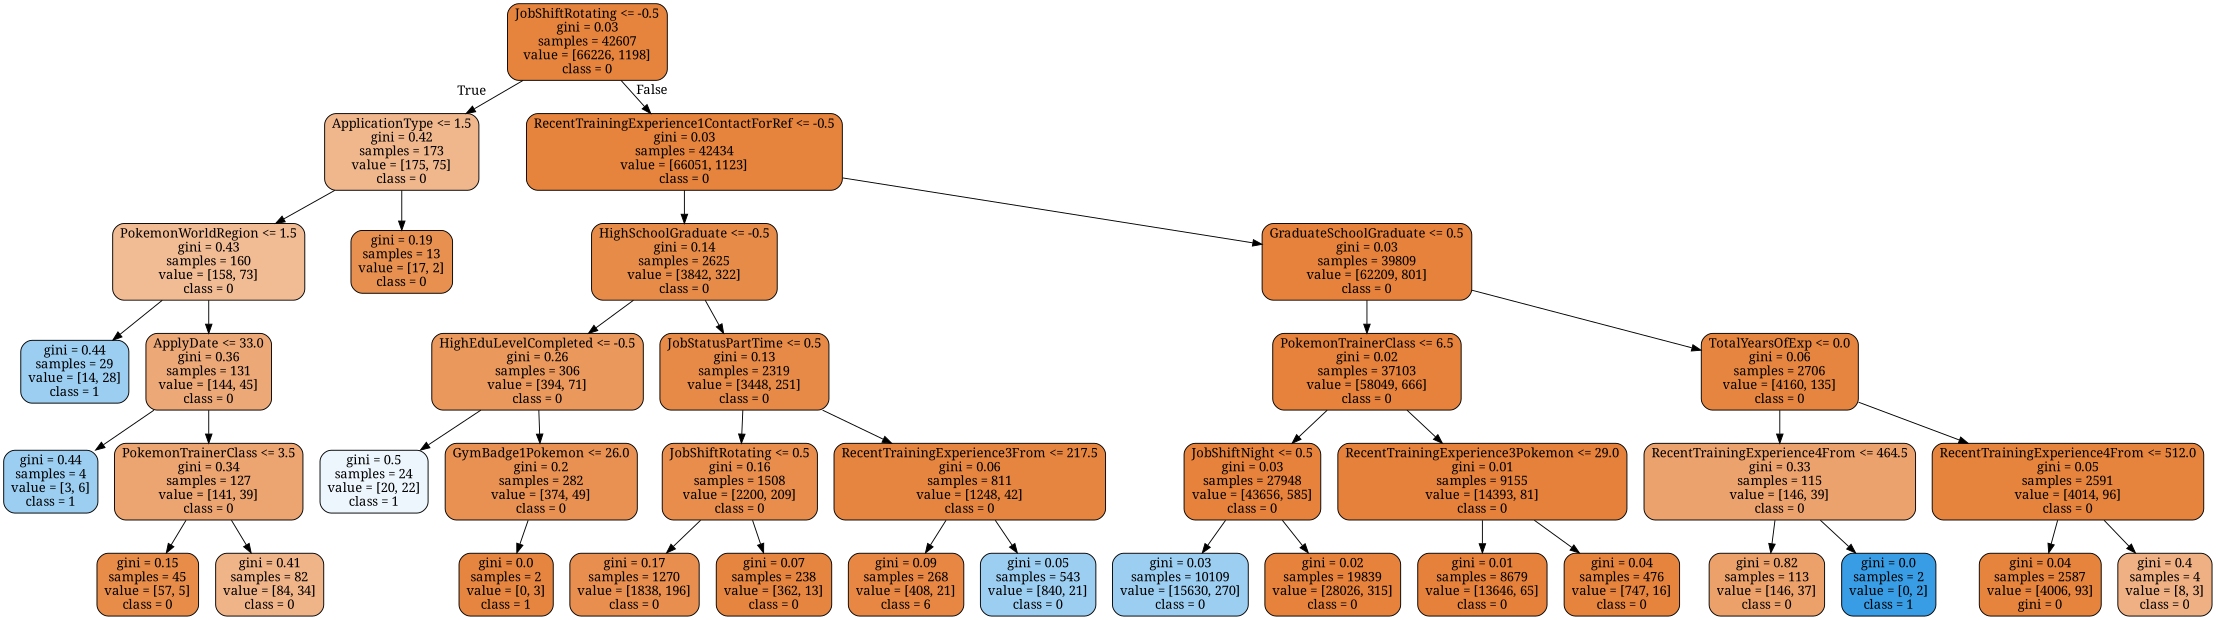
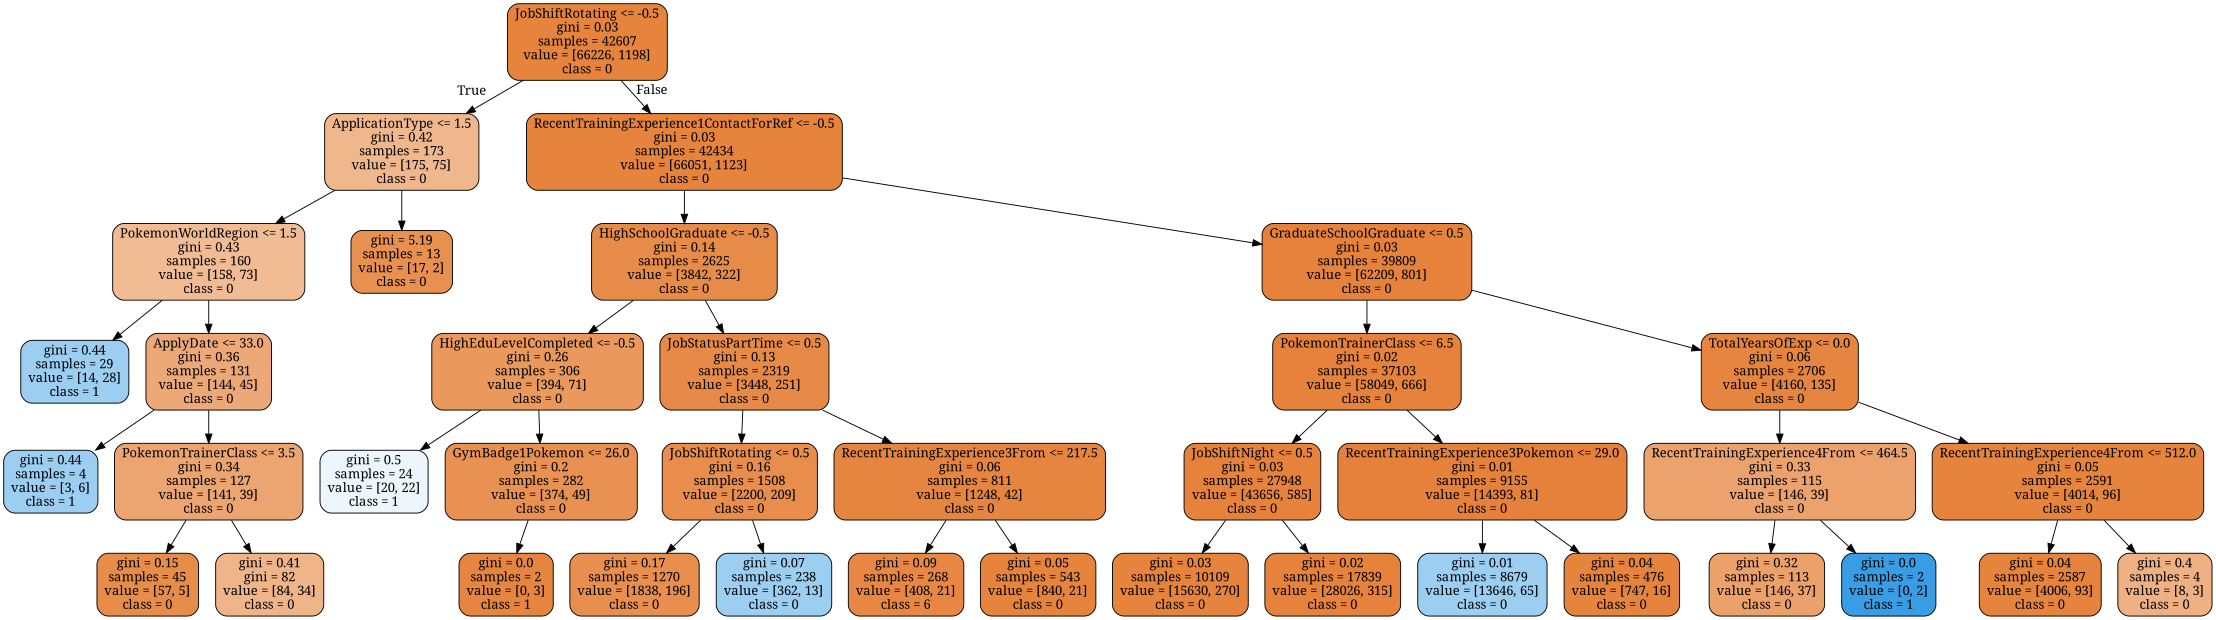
(402, 262) -> (402, 262)
(270, 585) -> (270, 585)
(774, 585) -> (774, 585)
(1038, 585) -> (1038, 585)
(1180, 585) -> (1180, 585)
(1333, 585) -> (1333, 585)
(1482, 585) -> (1482, 585)
(1767, 585) -> (1767, 585)
(2040, 585) -> (2040, 585)
